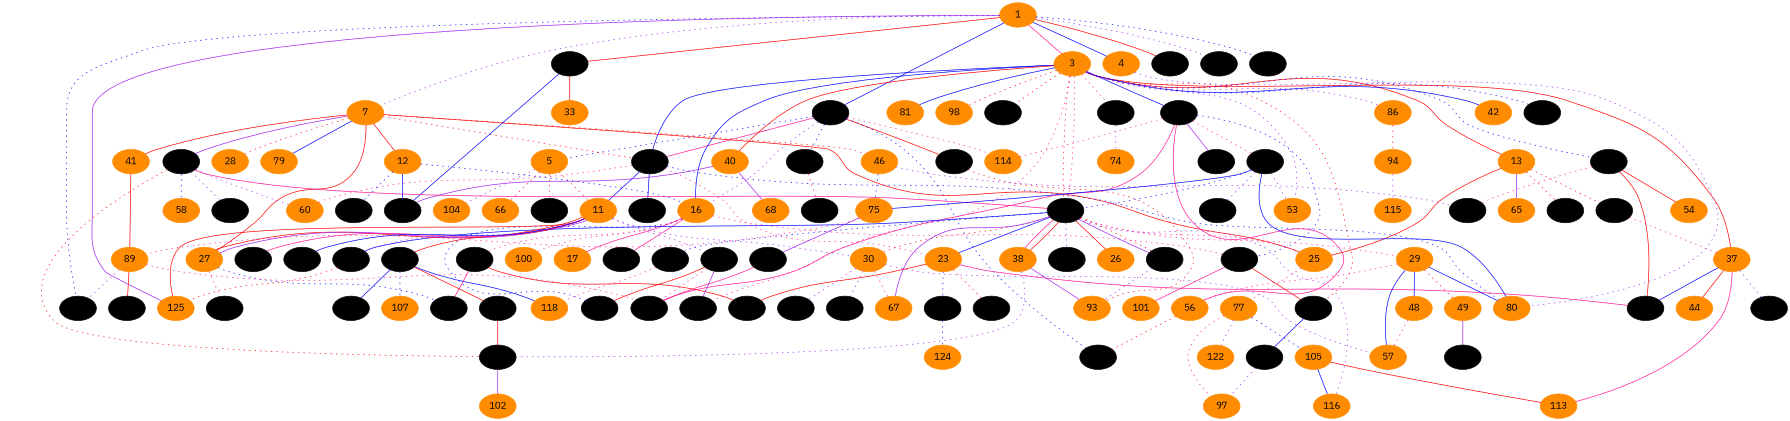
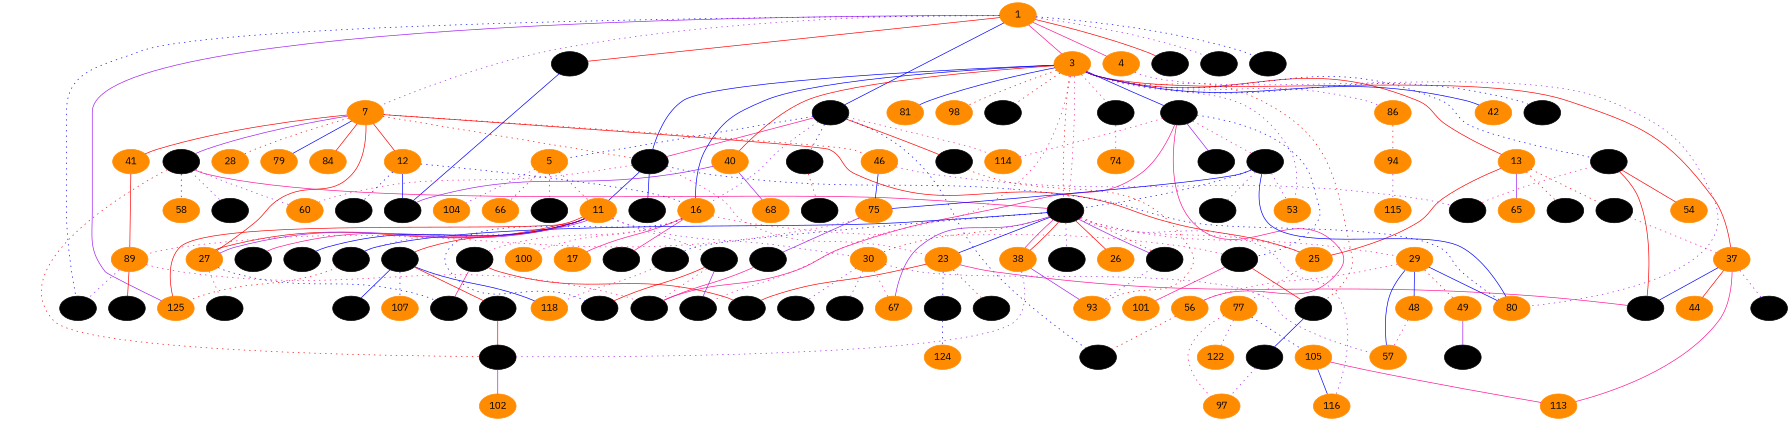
(1070, 39) -> (1070, 39)
(570, 113) -> none
none -> (328, 162)
(876, 189) -> (876, 189)
(1435, 384) -> (1435, 384)
